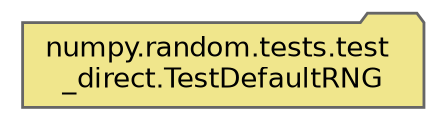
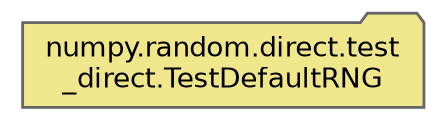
(223, 65) -> (223, 65)
